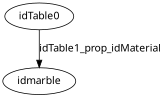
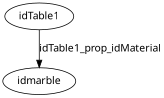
(39, 16) -> (39, 16)
